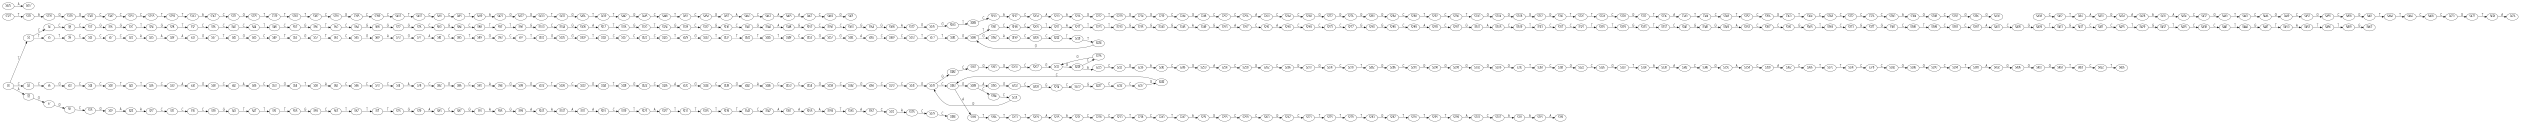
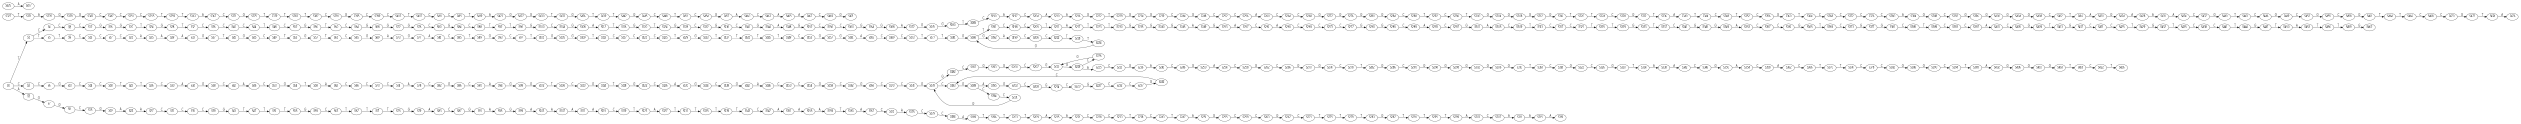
none -> (2018, 17)
(962, 101) -> (962, 119)
